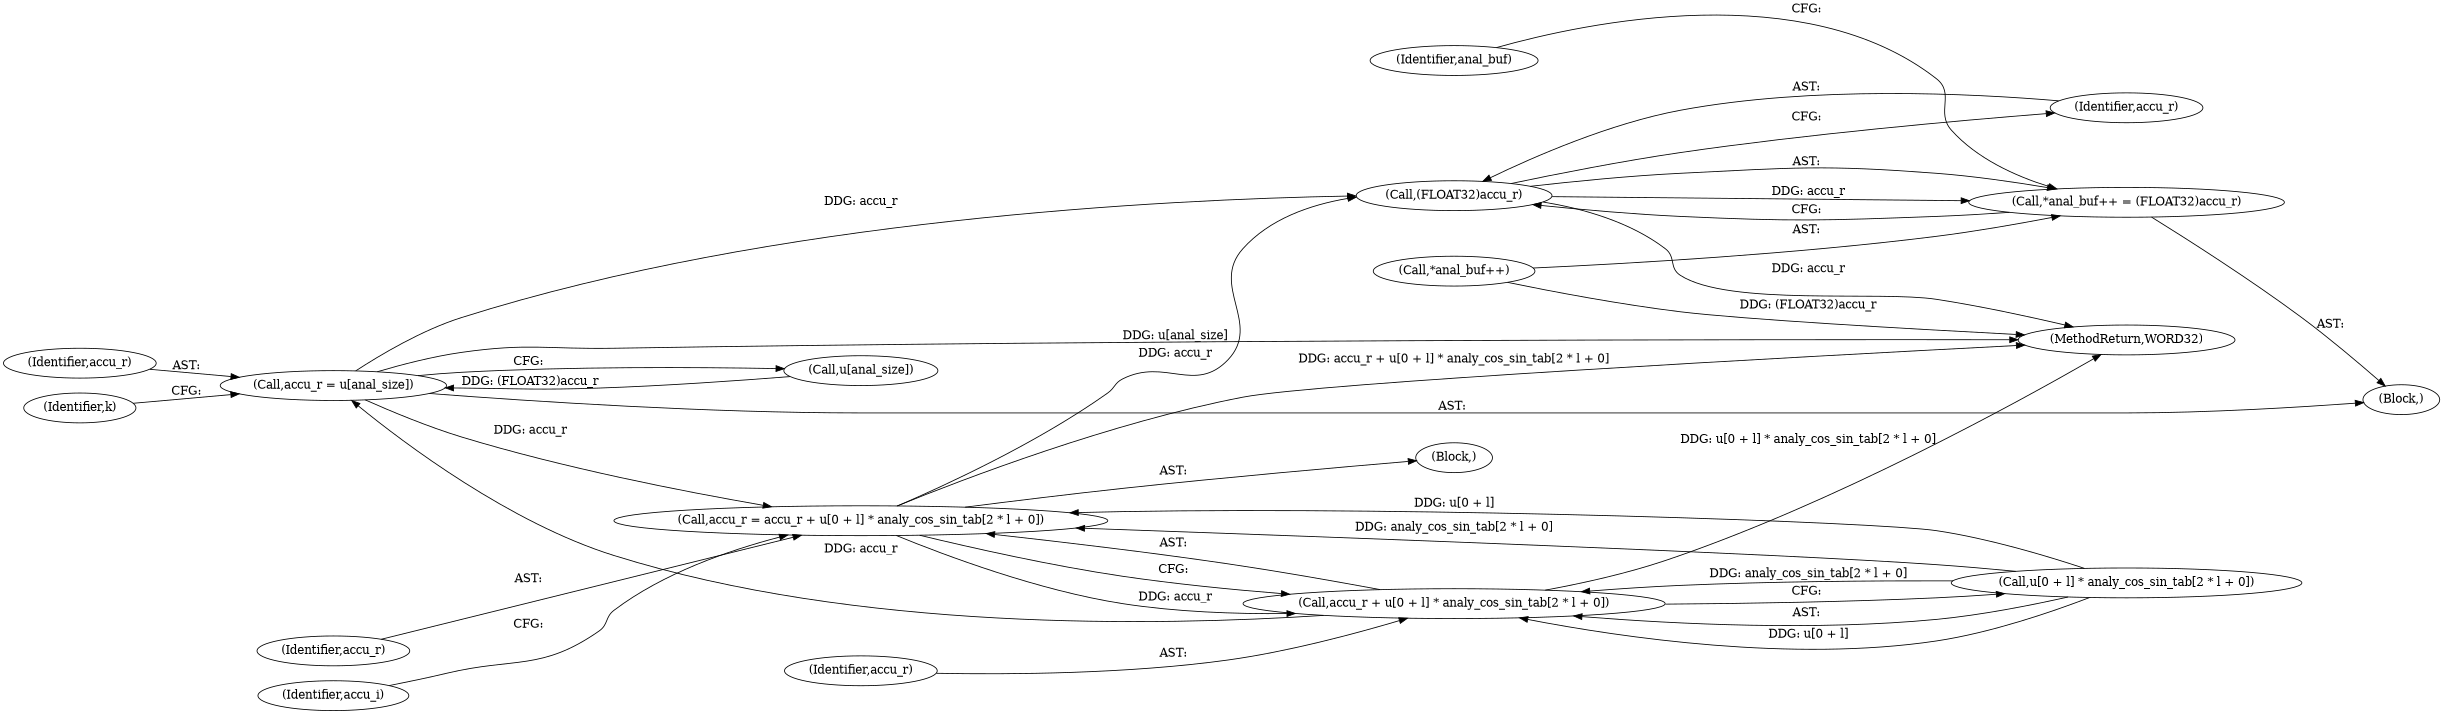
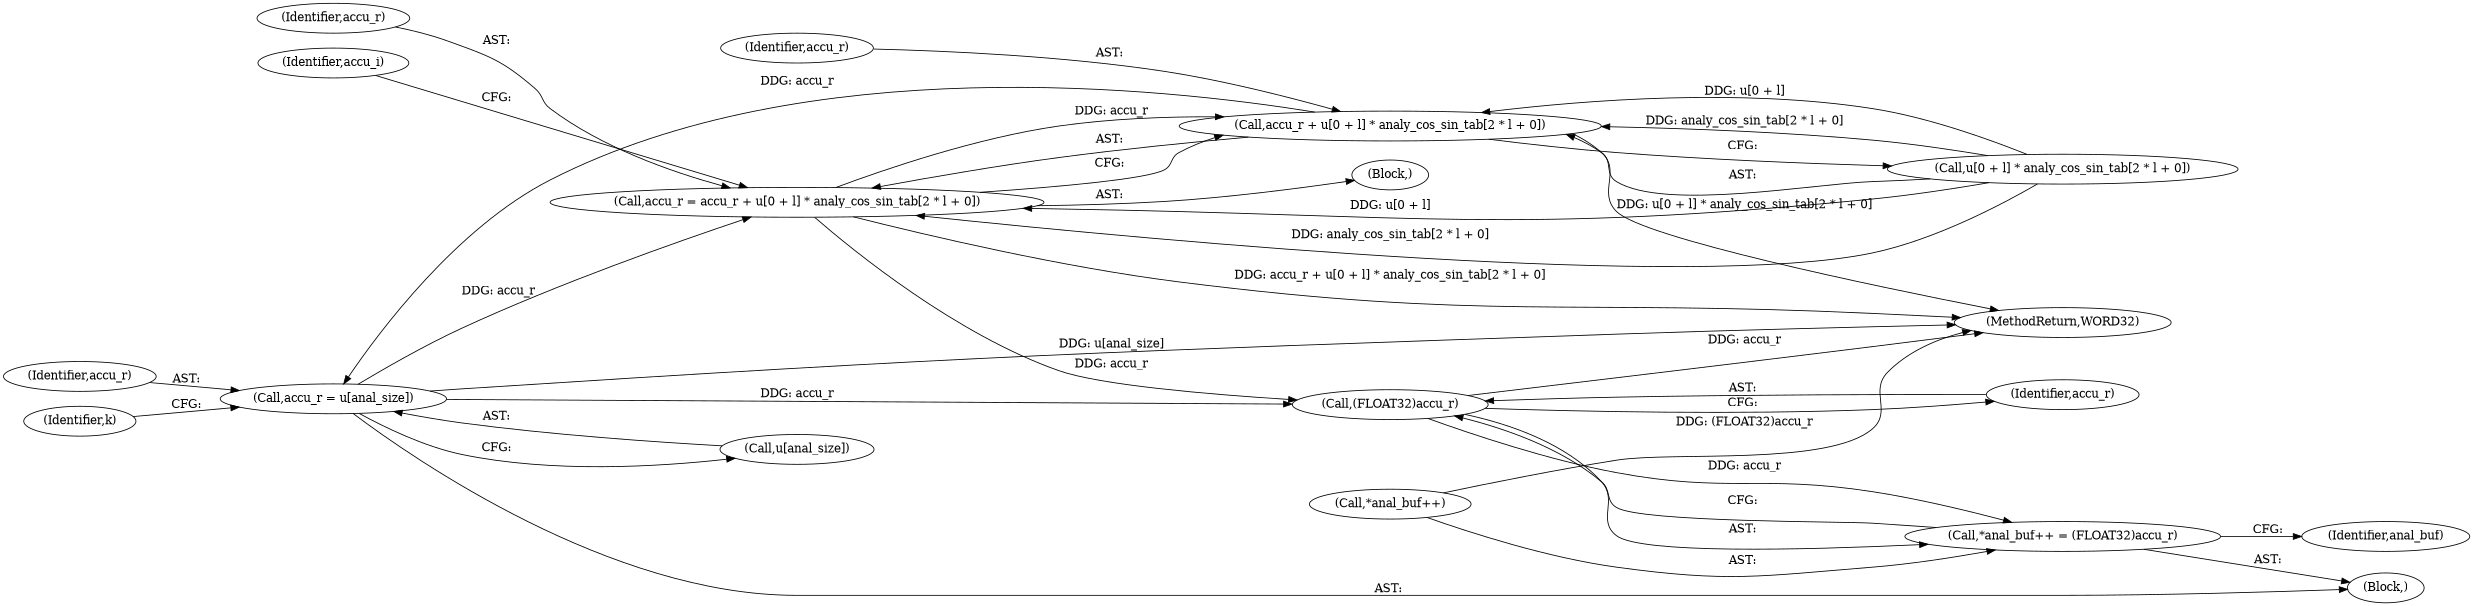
(1806, 24) -> (2257, 536)
(530, 382) -> (498, 417)
